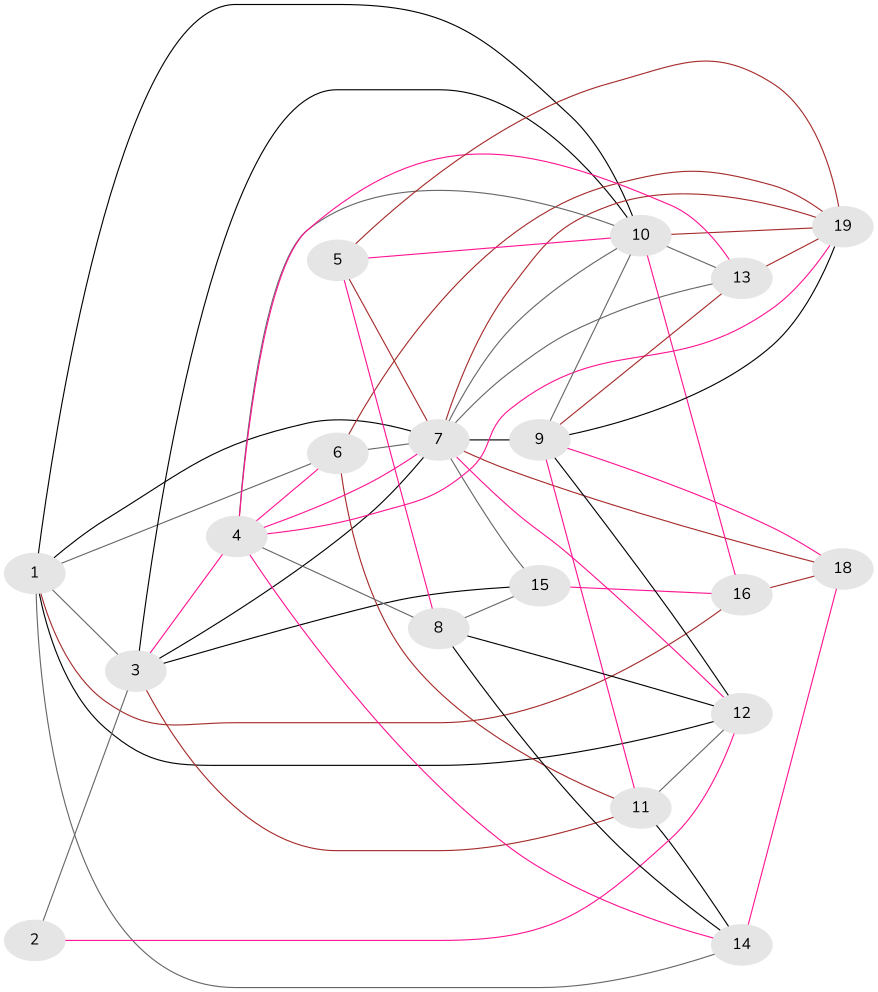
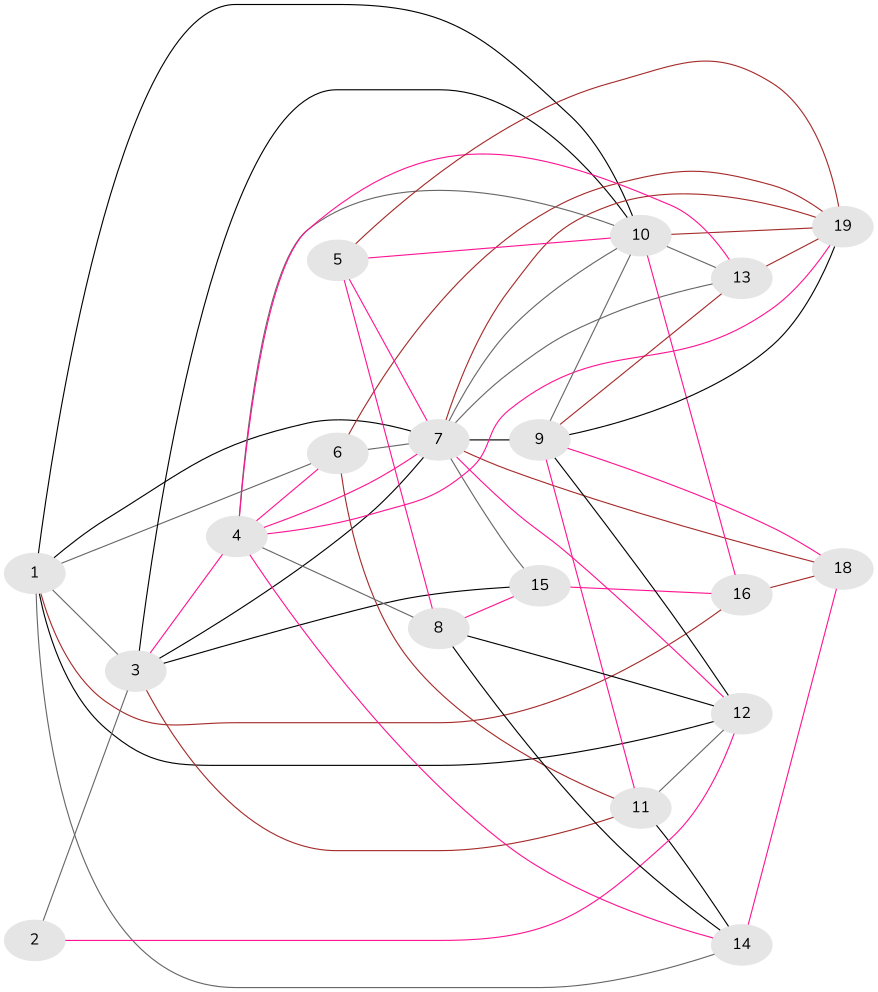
(388, 350) -> (388, 350)
(489, 607) -> (489, 607)
